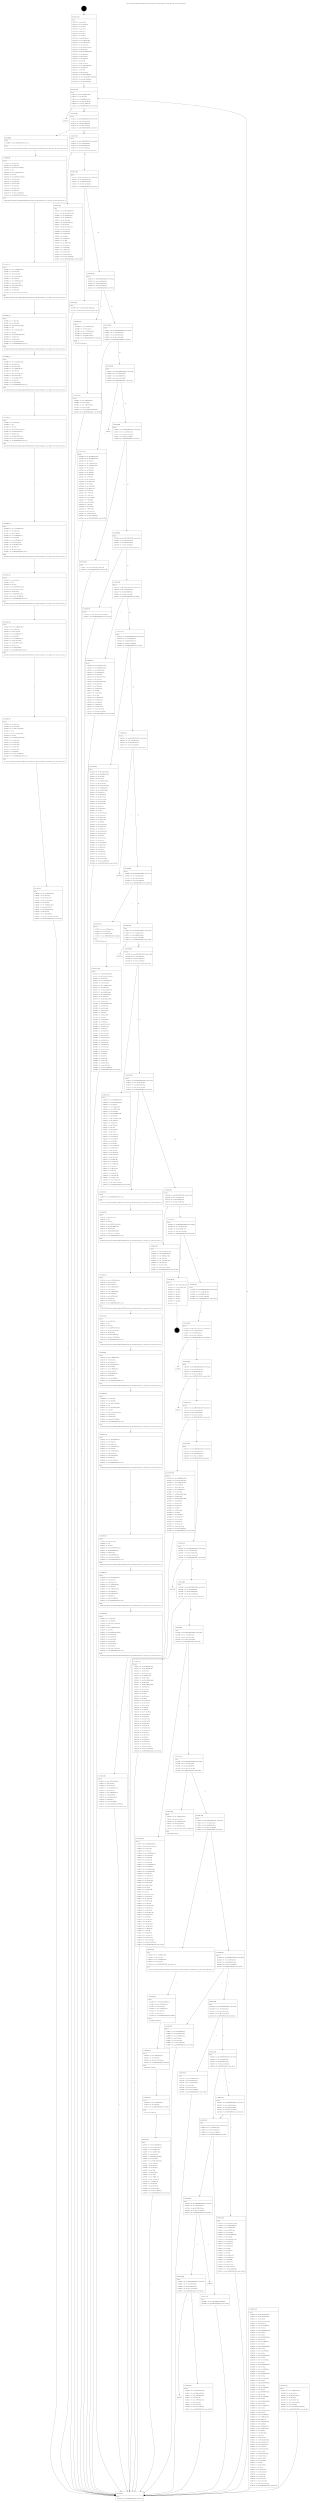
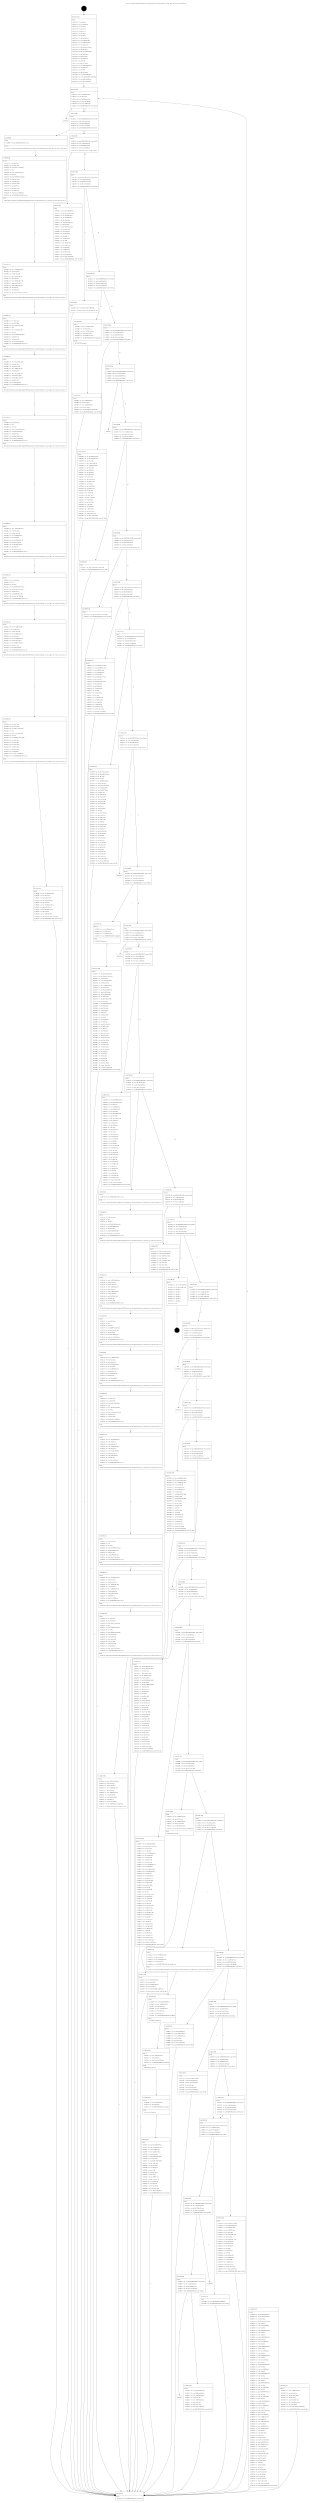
none -> (153, 1983)
